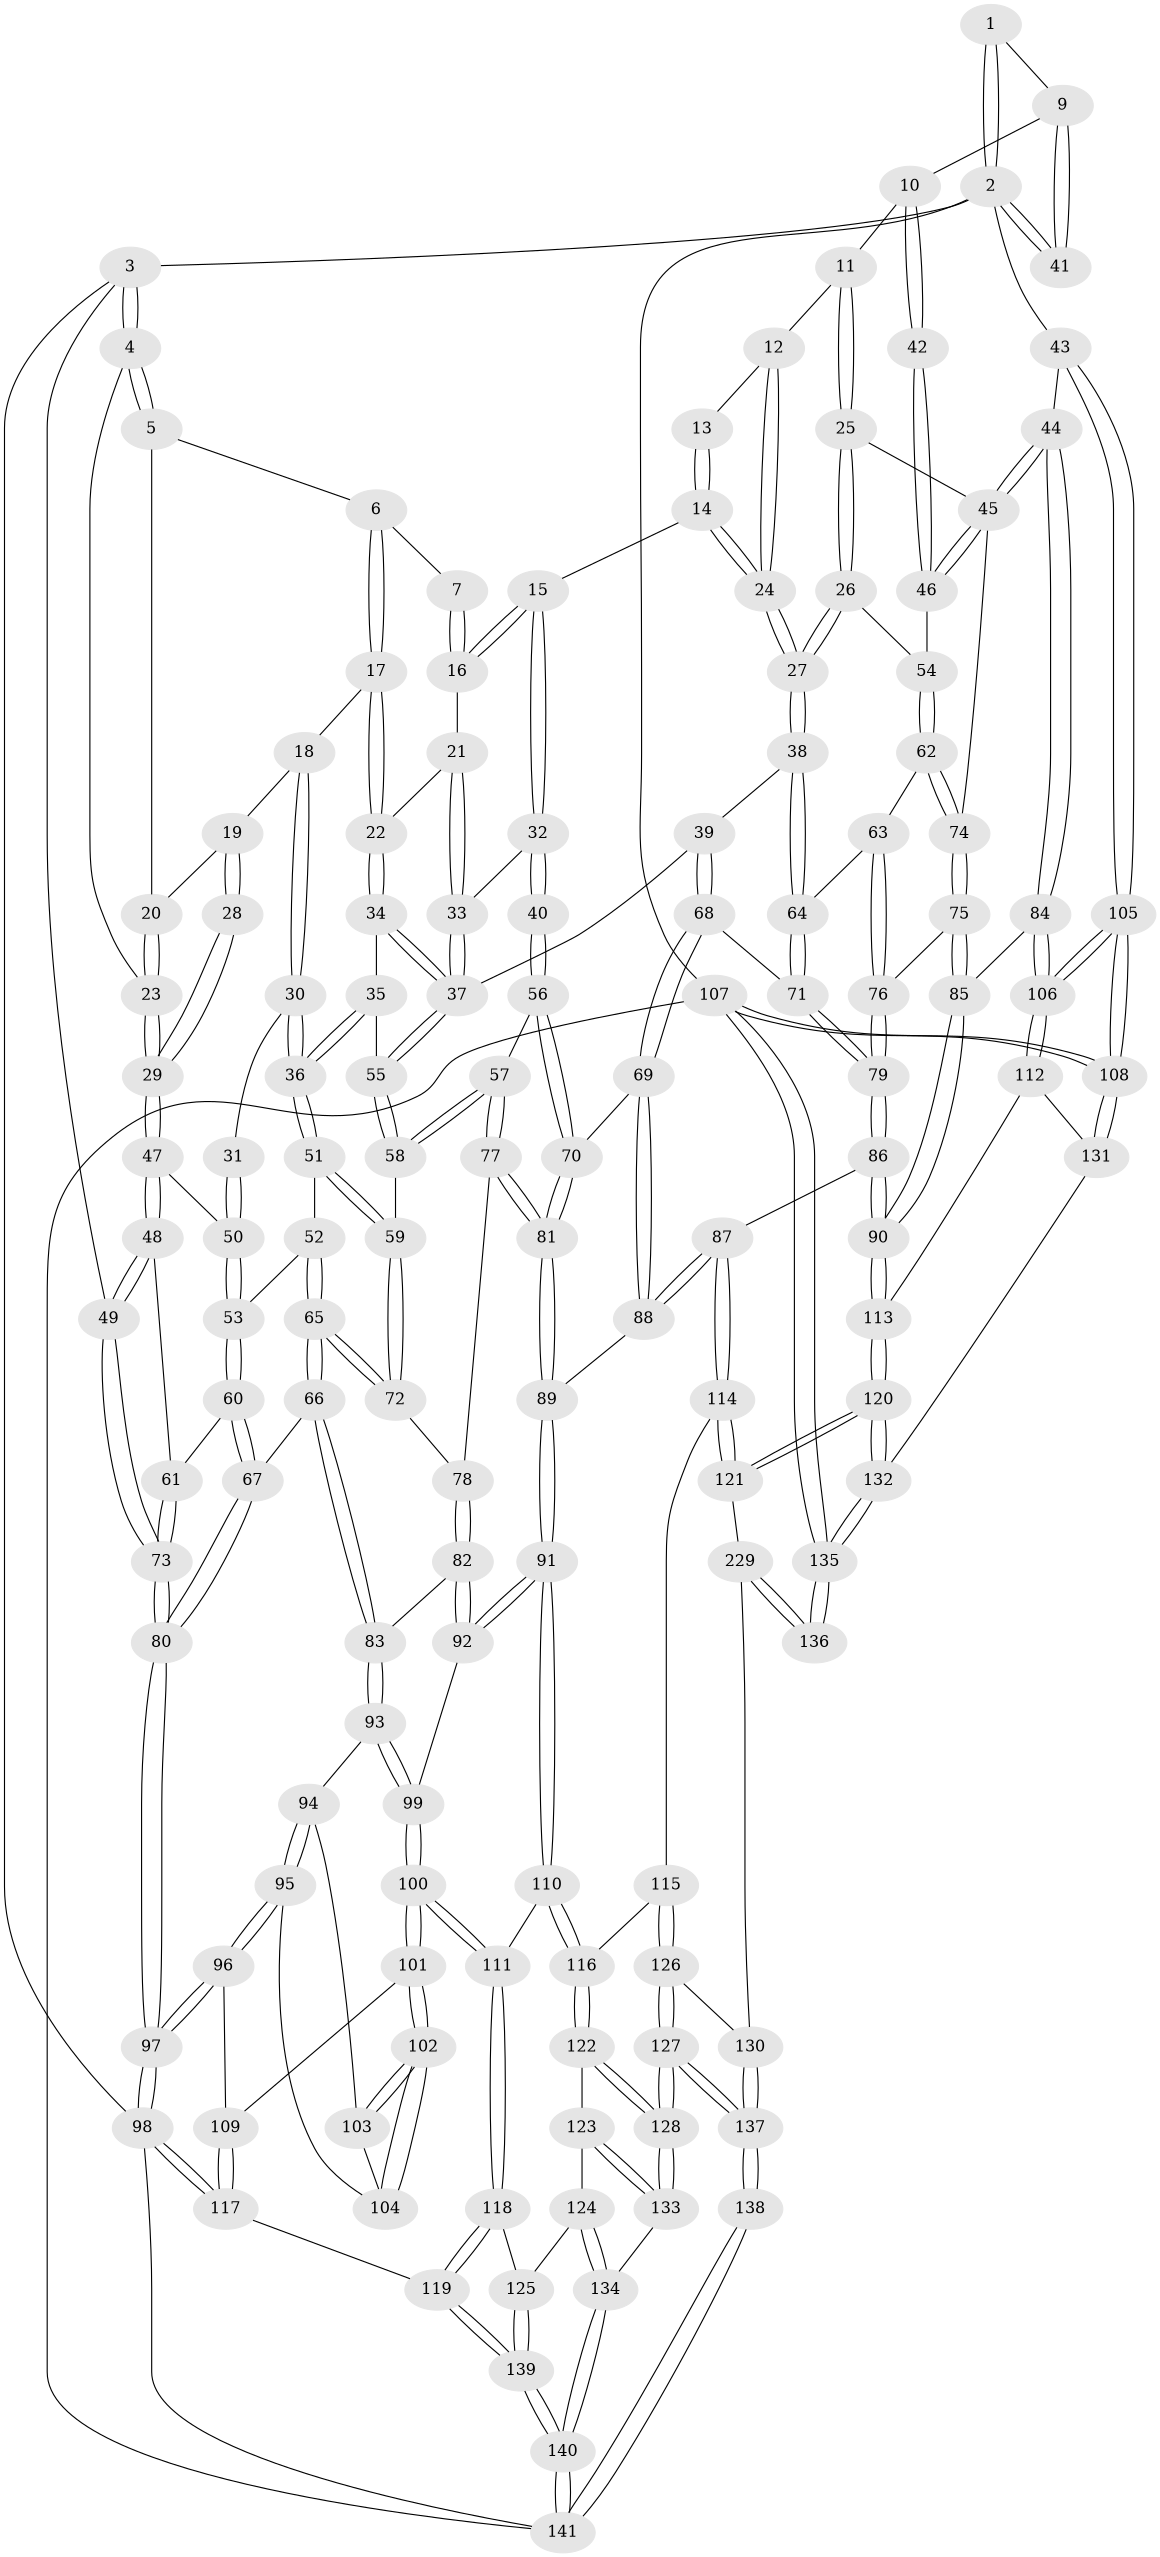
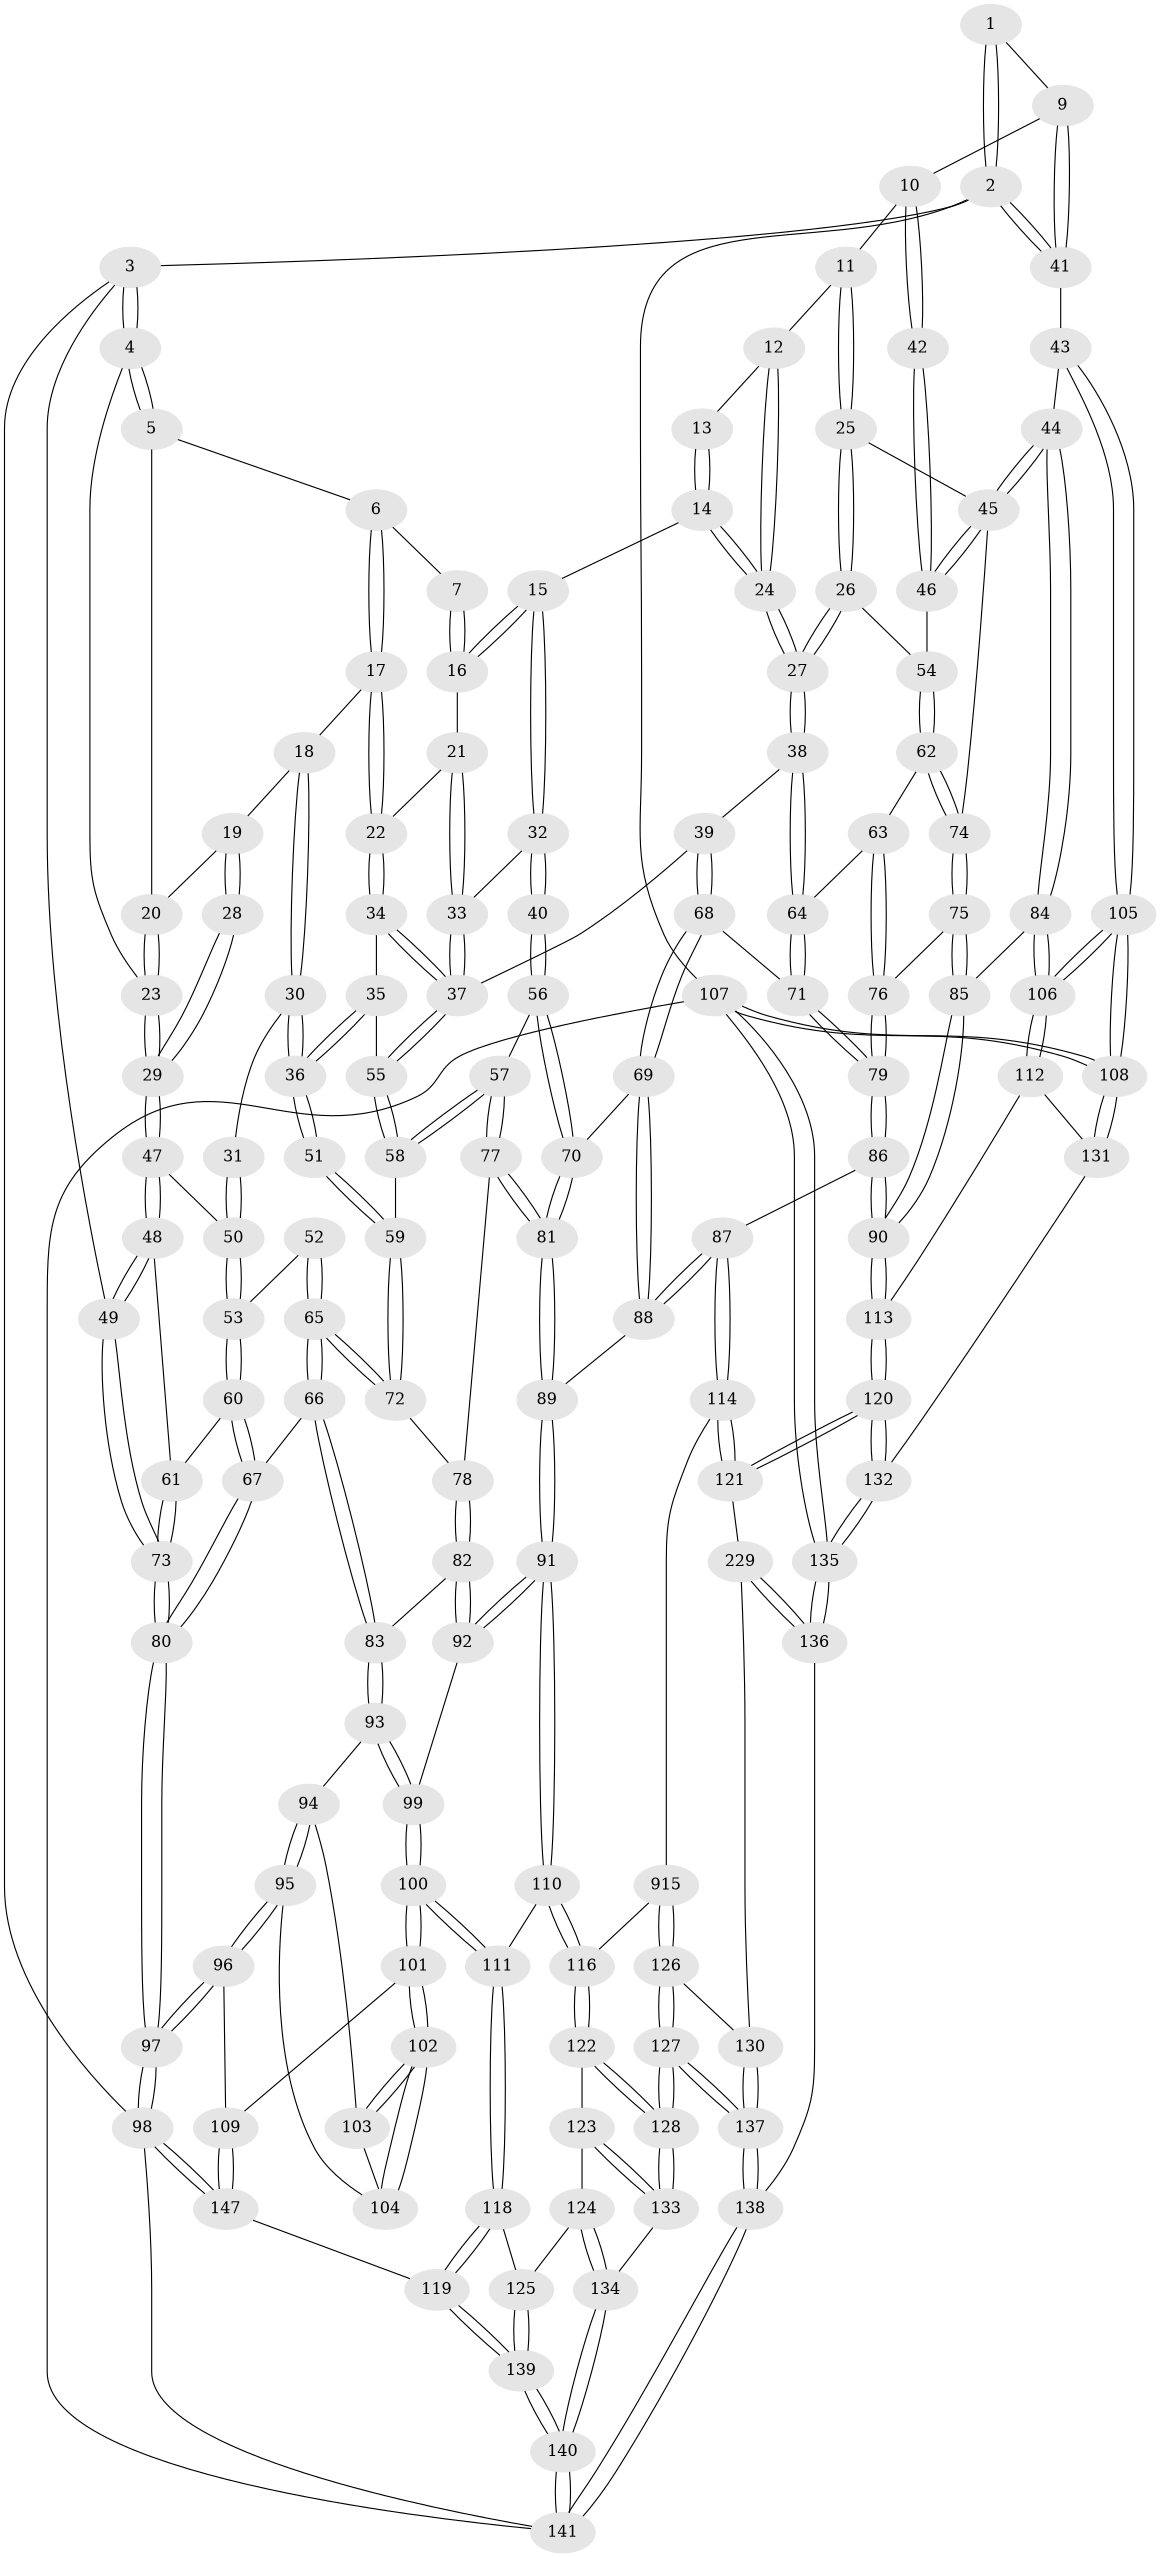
(1013, 271) -> (1061, 308)
(315, 1198) -> none
(666, 1885) -> (666, 1885)
none -> (815, 1933)
(226, 2209) -> (226, 2209)
